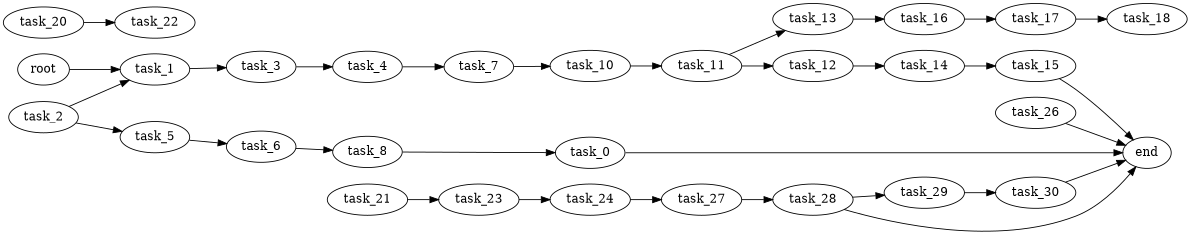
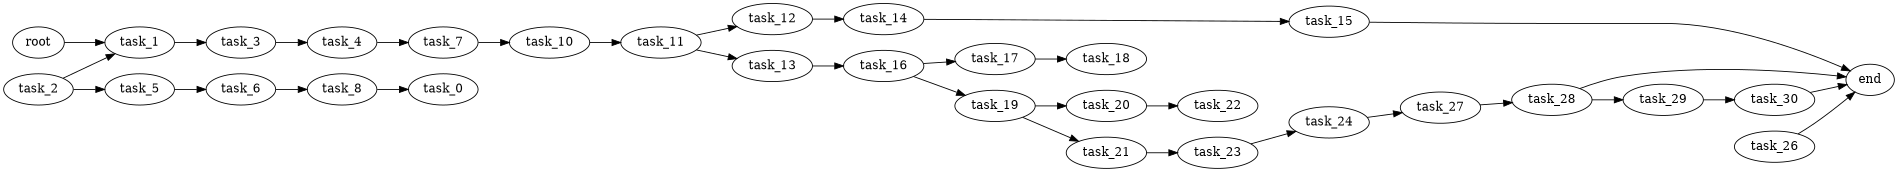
none -> (995, 106)
(870, 153) -> none
